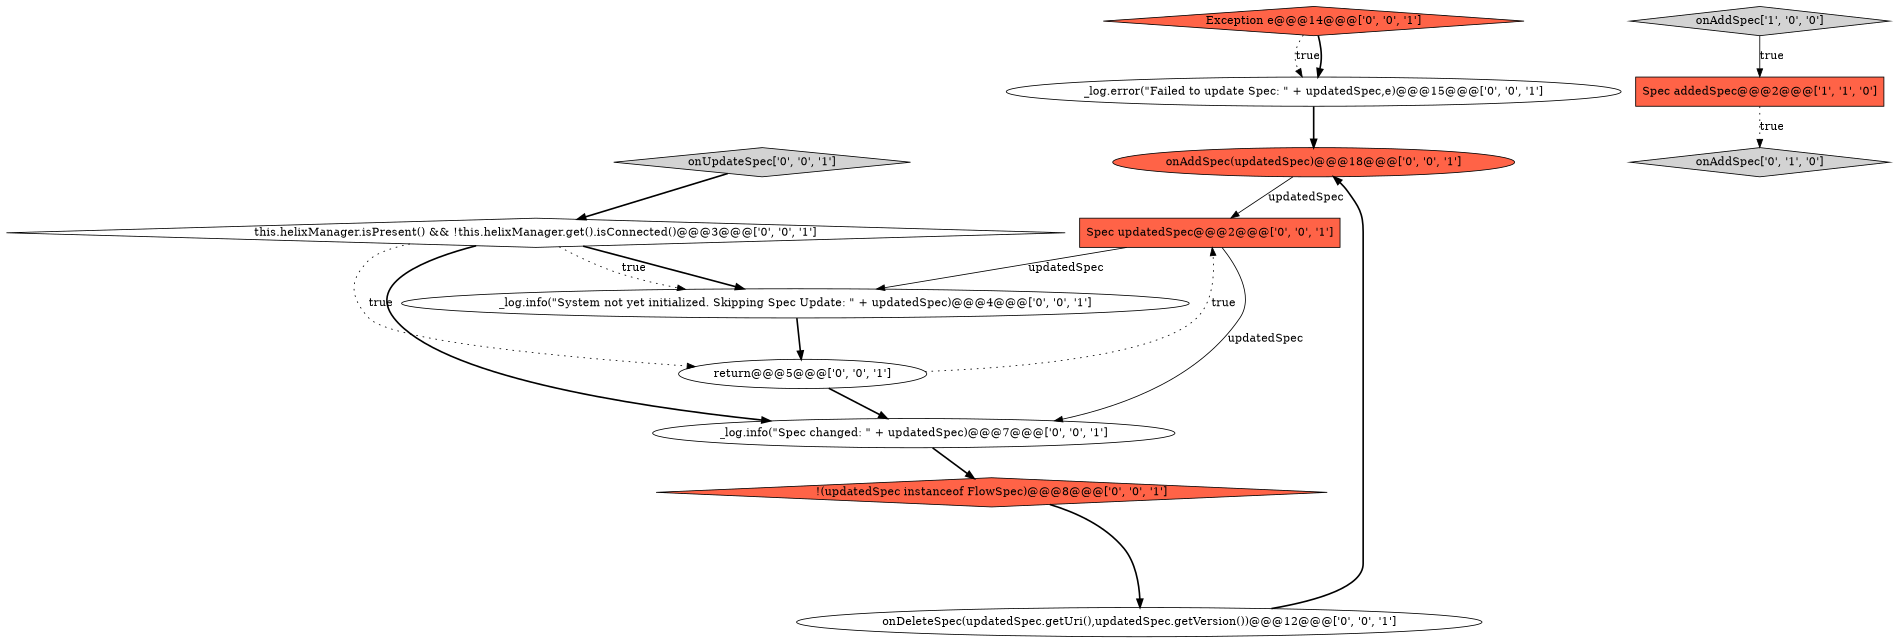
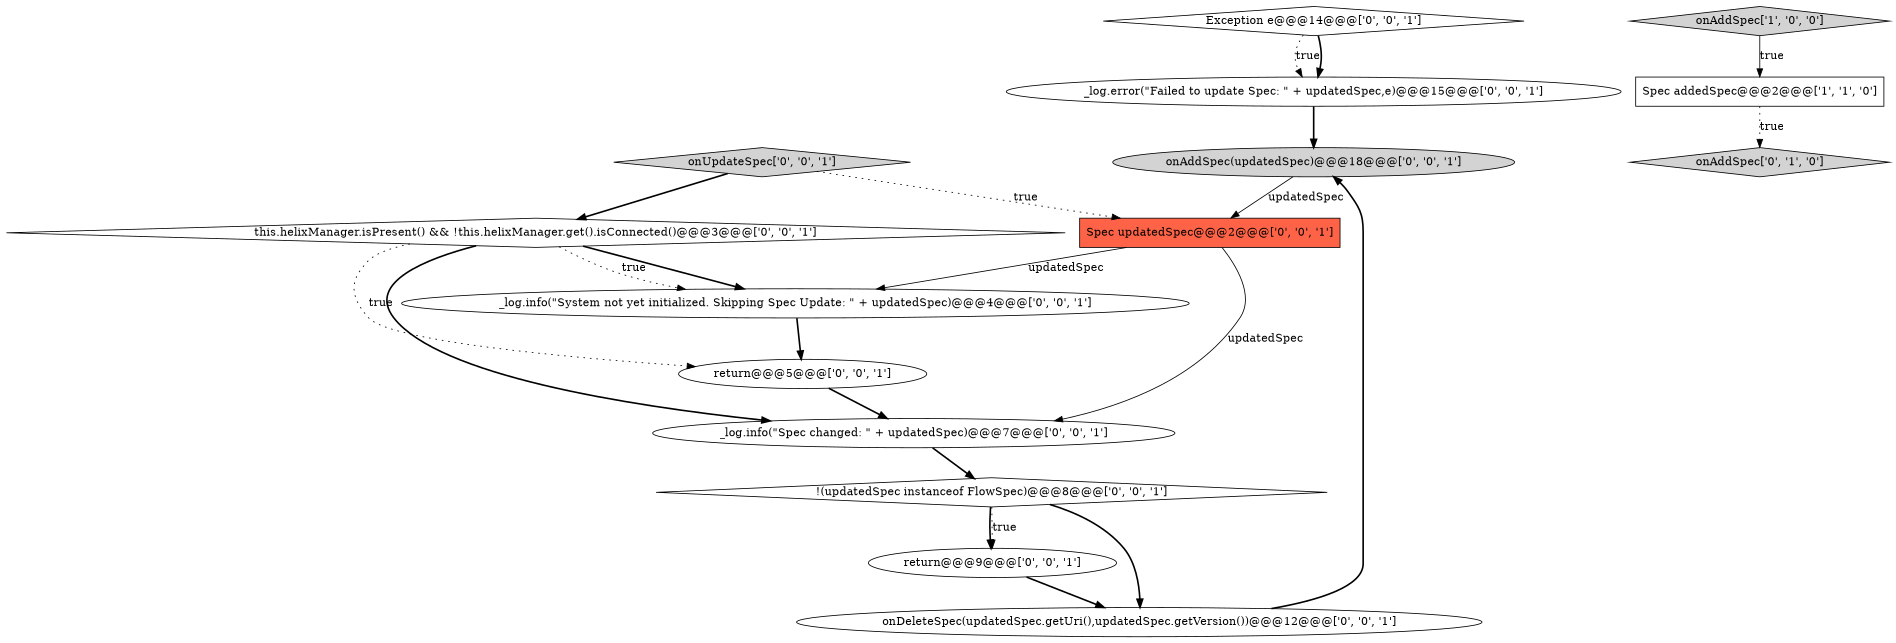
(1314, 21) -> (1314, 21)
(1760, 92) -> (1760, 92)
(1314, 162) -> (1314, 162)
(1097, 355) -> (964, 194)
(992, 492) -> (992, 492)
none -> (992, 563)
